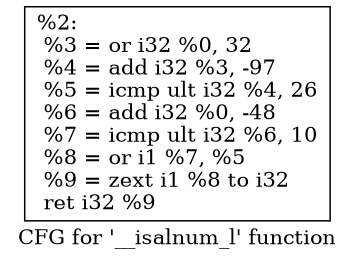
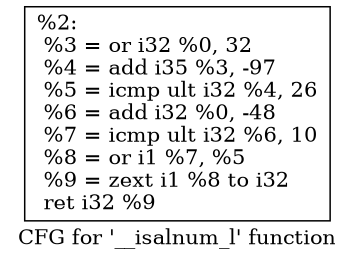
(156, 68) -> (156, 68)
